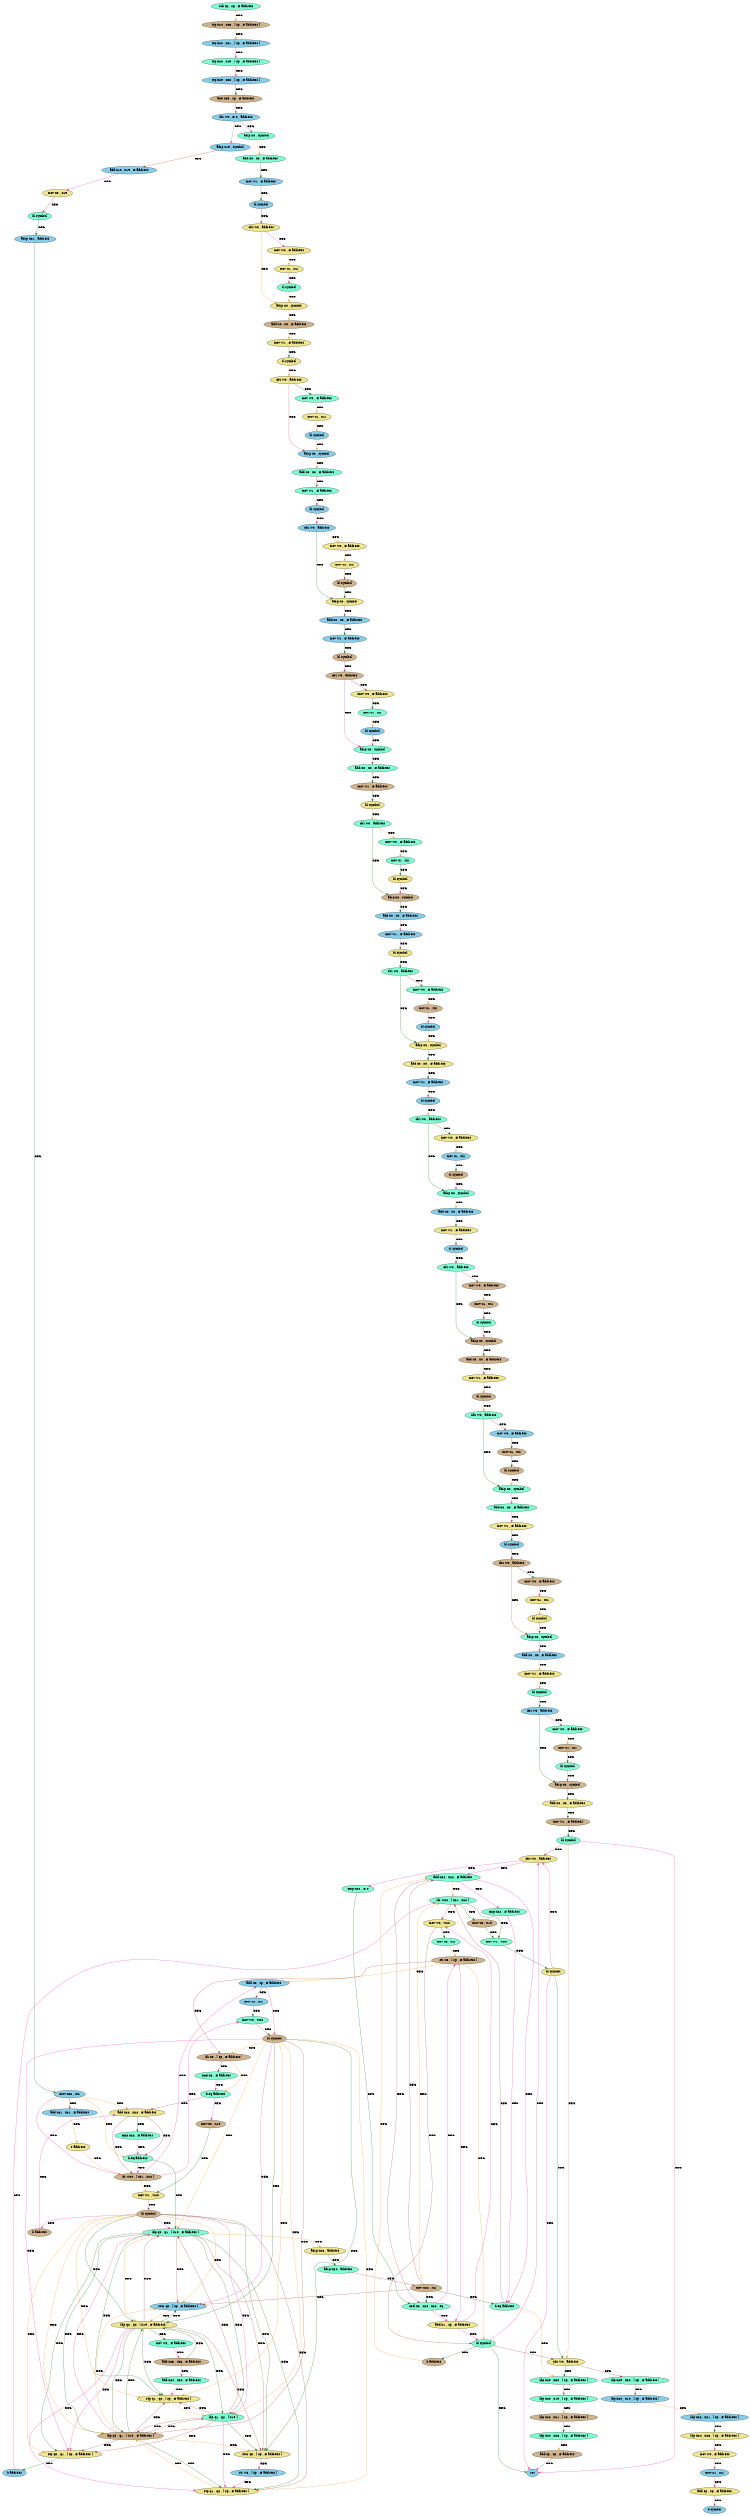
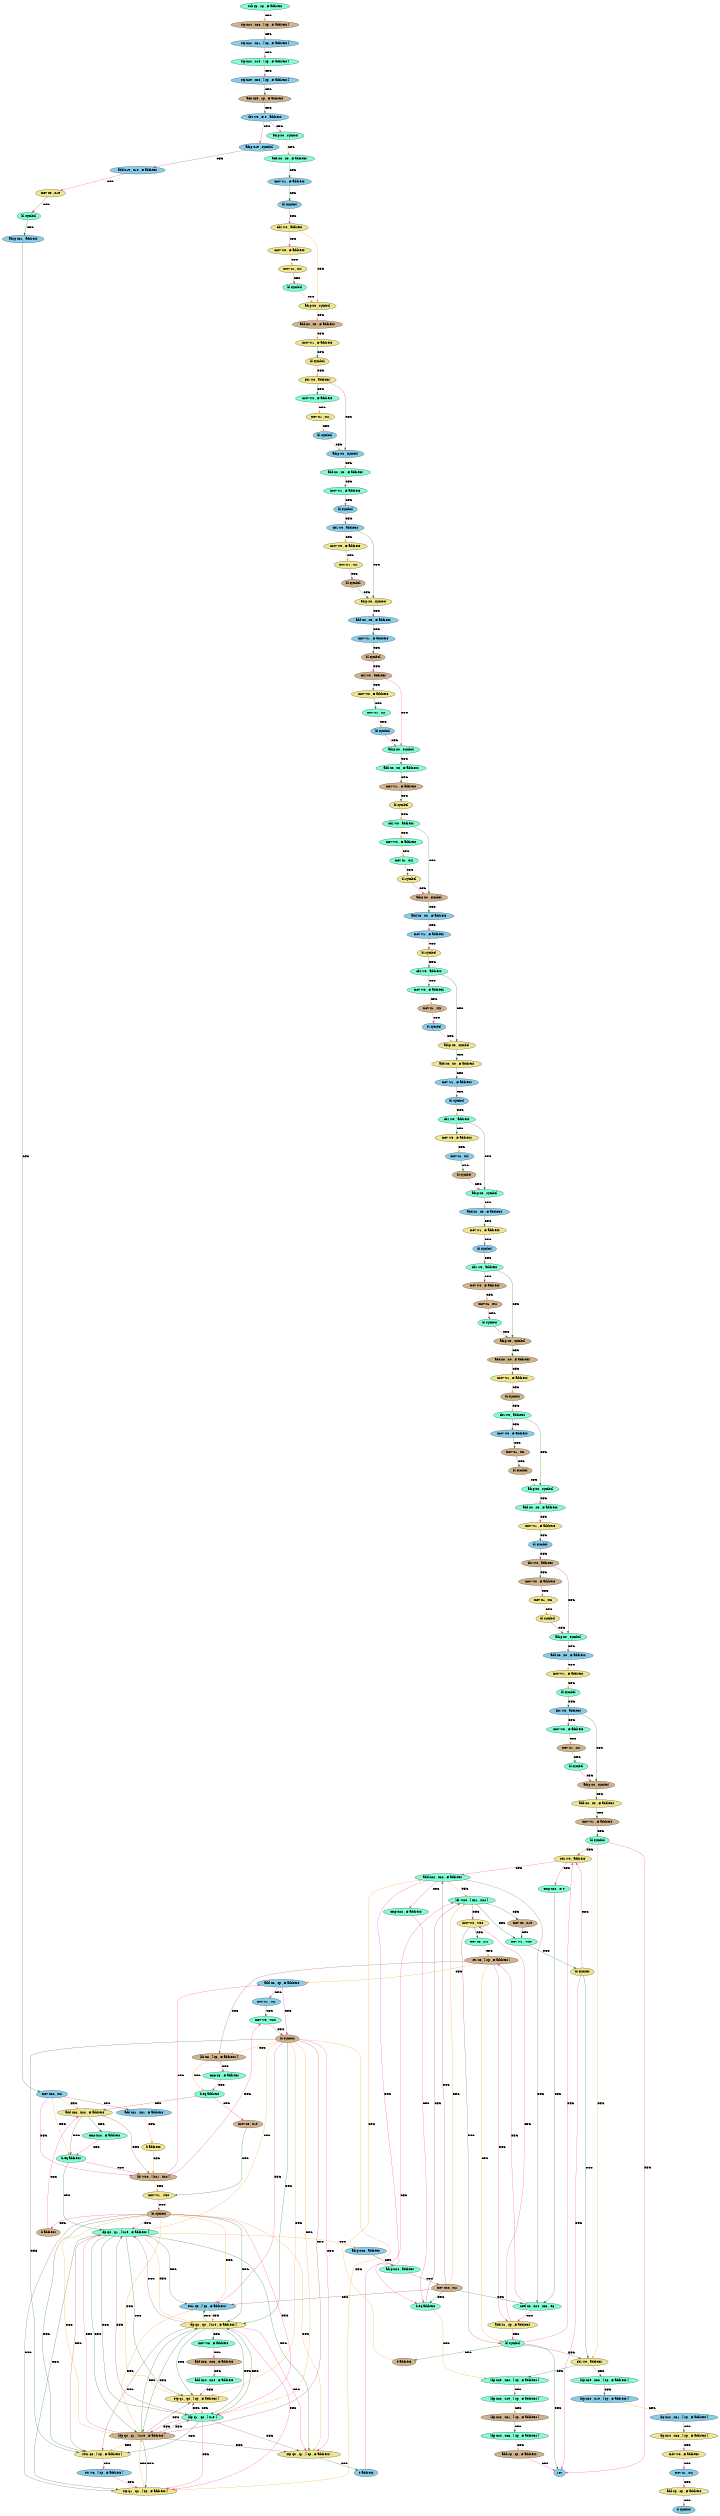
(420, 1972) -> (459, 1972)
(325, 2251) -> (366, 2251)
(191, 2337) -> (251, 2376)
